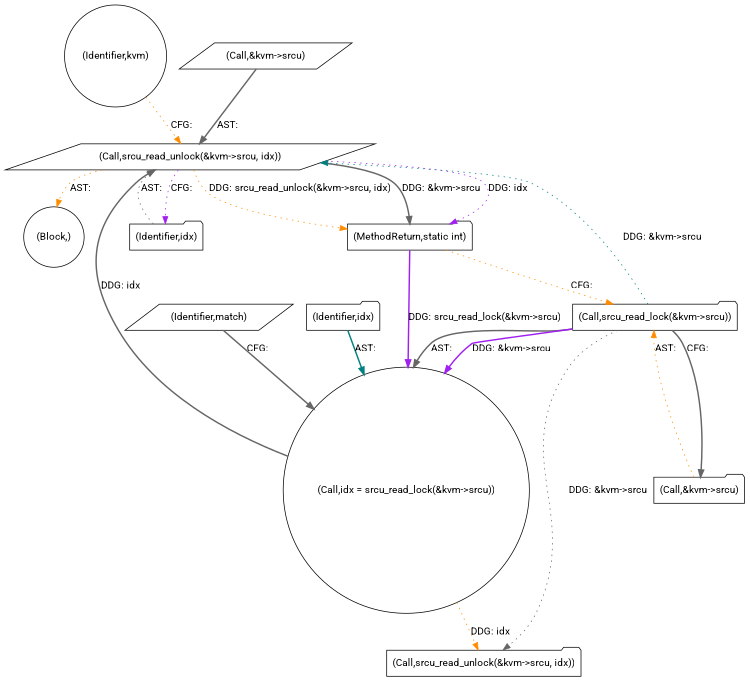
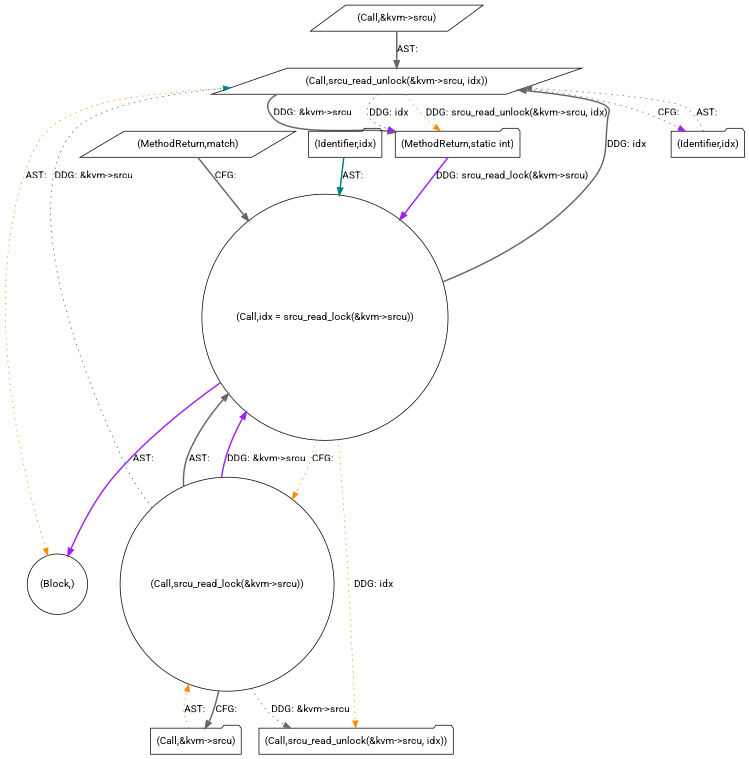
(116, 56) -> none
(526, 277) -> (308, 467)
(209, 317) -> (188, 144)
(655, 317) -> (227, 584)
none -> (134, 455)
